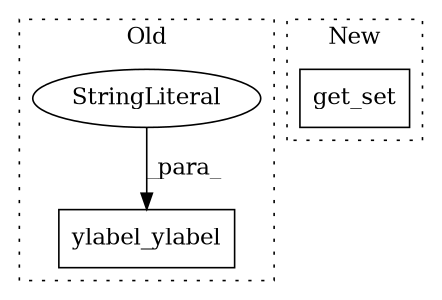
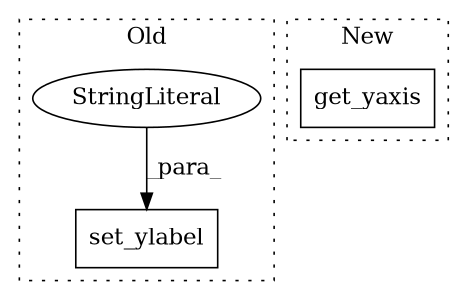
(355, 98) -> (368, 98)
(147, 239) -> (147, 239)
